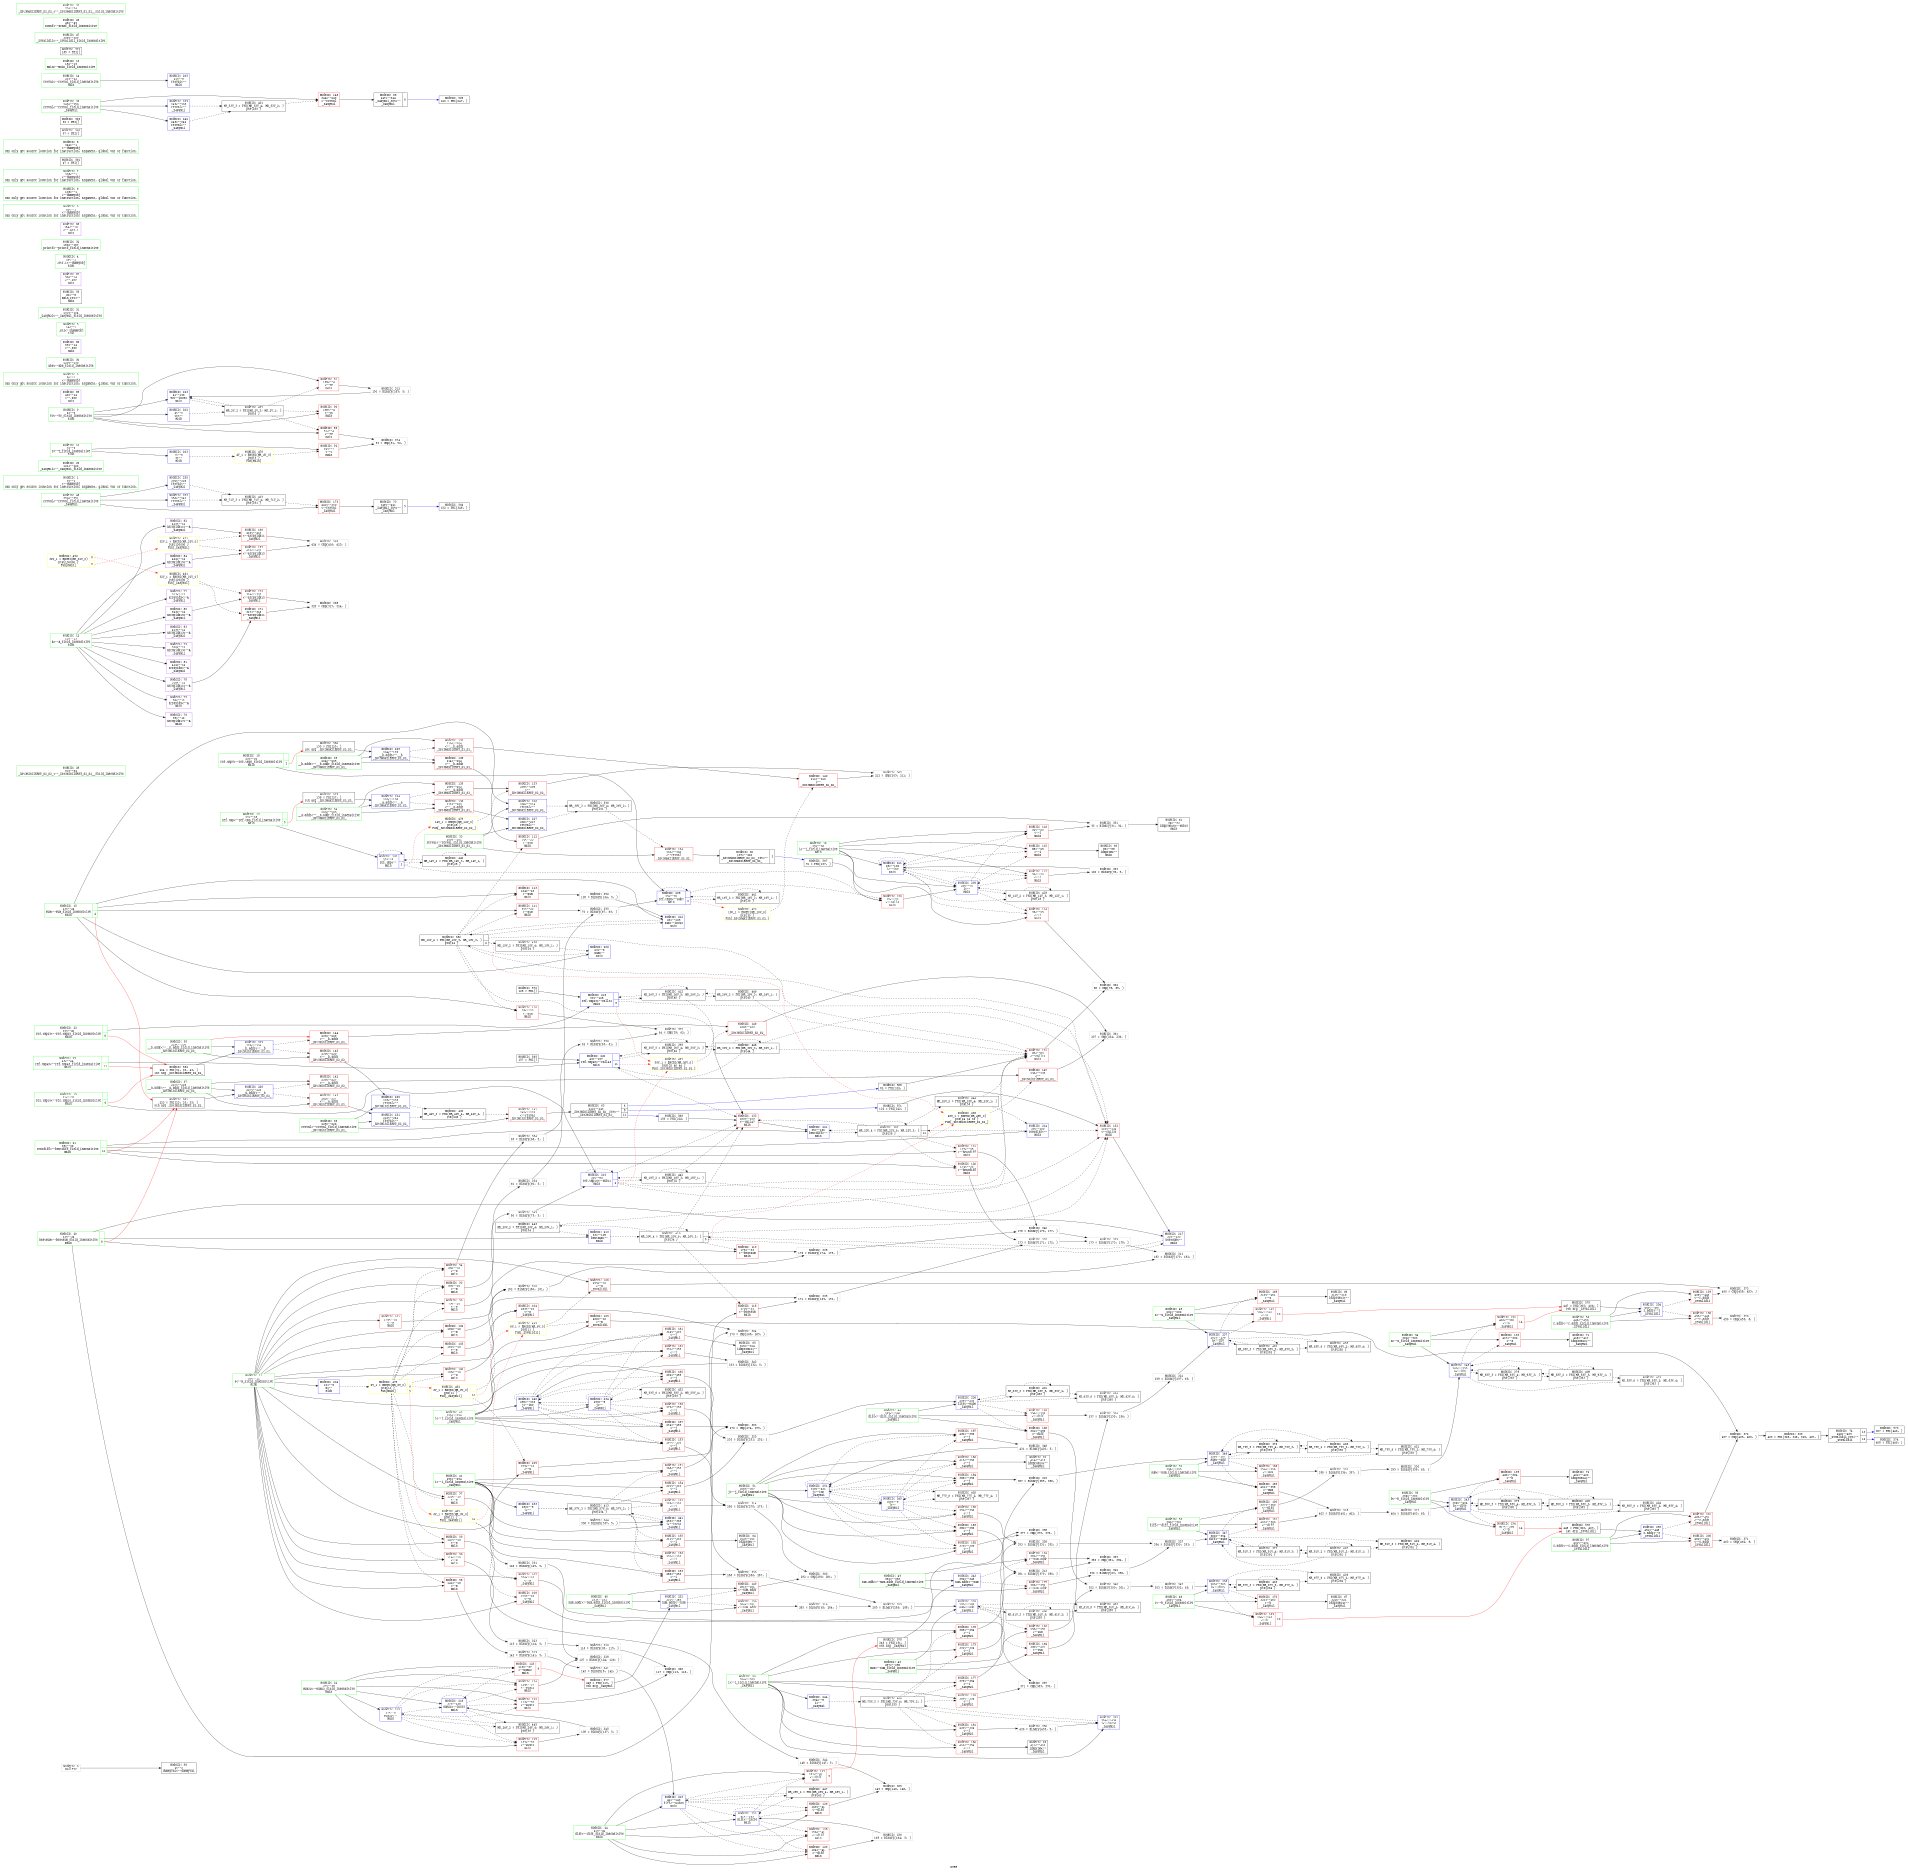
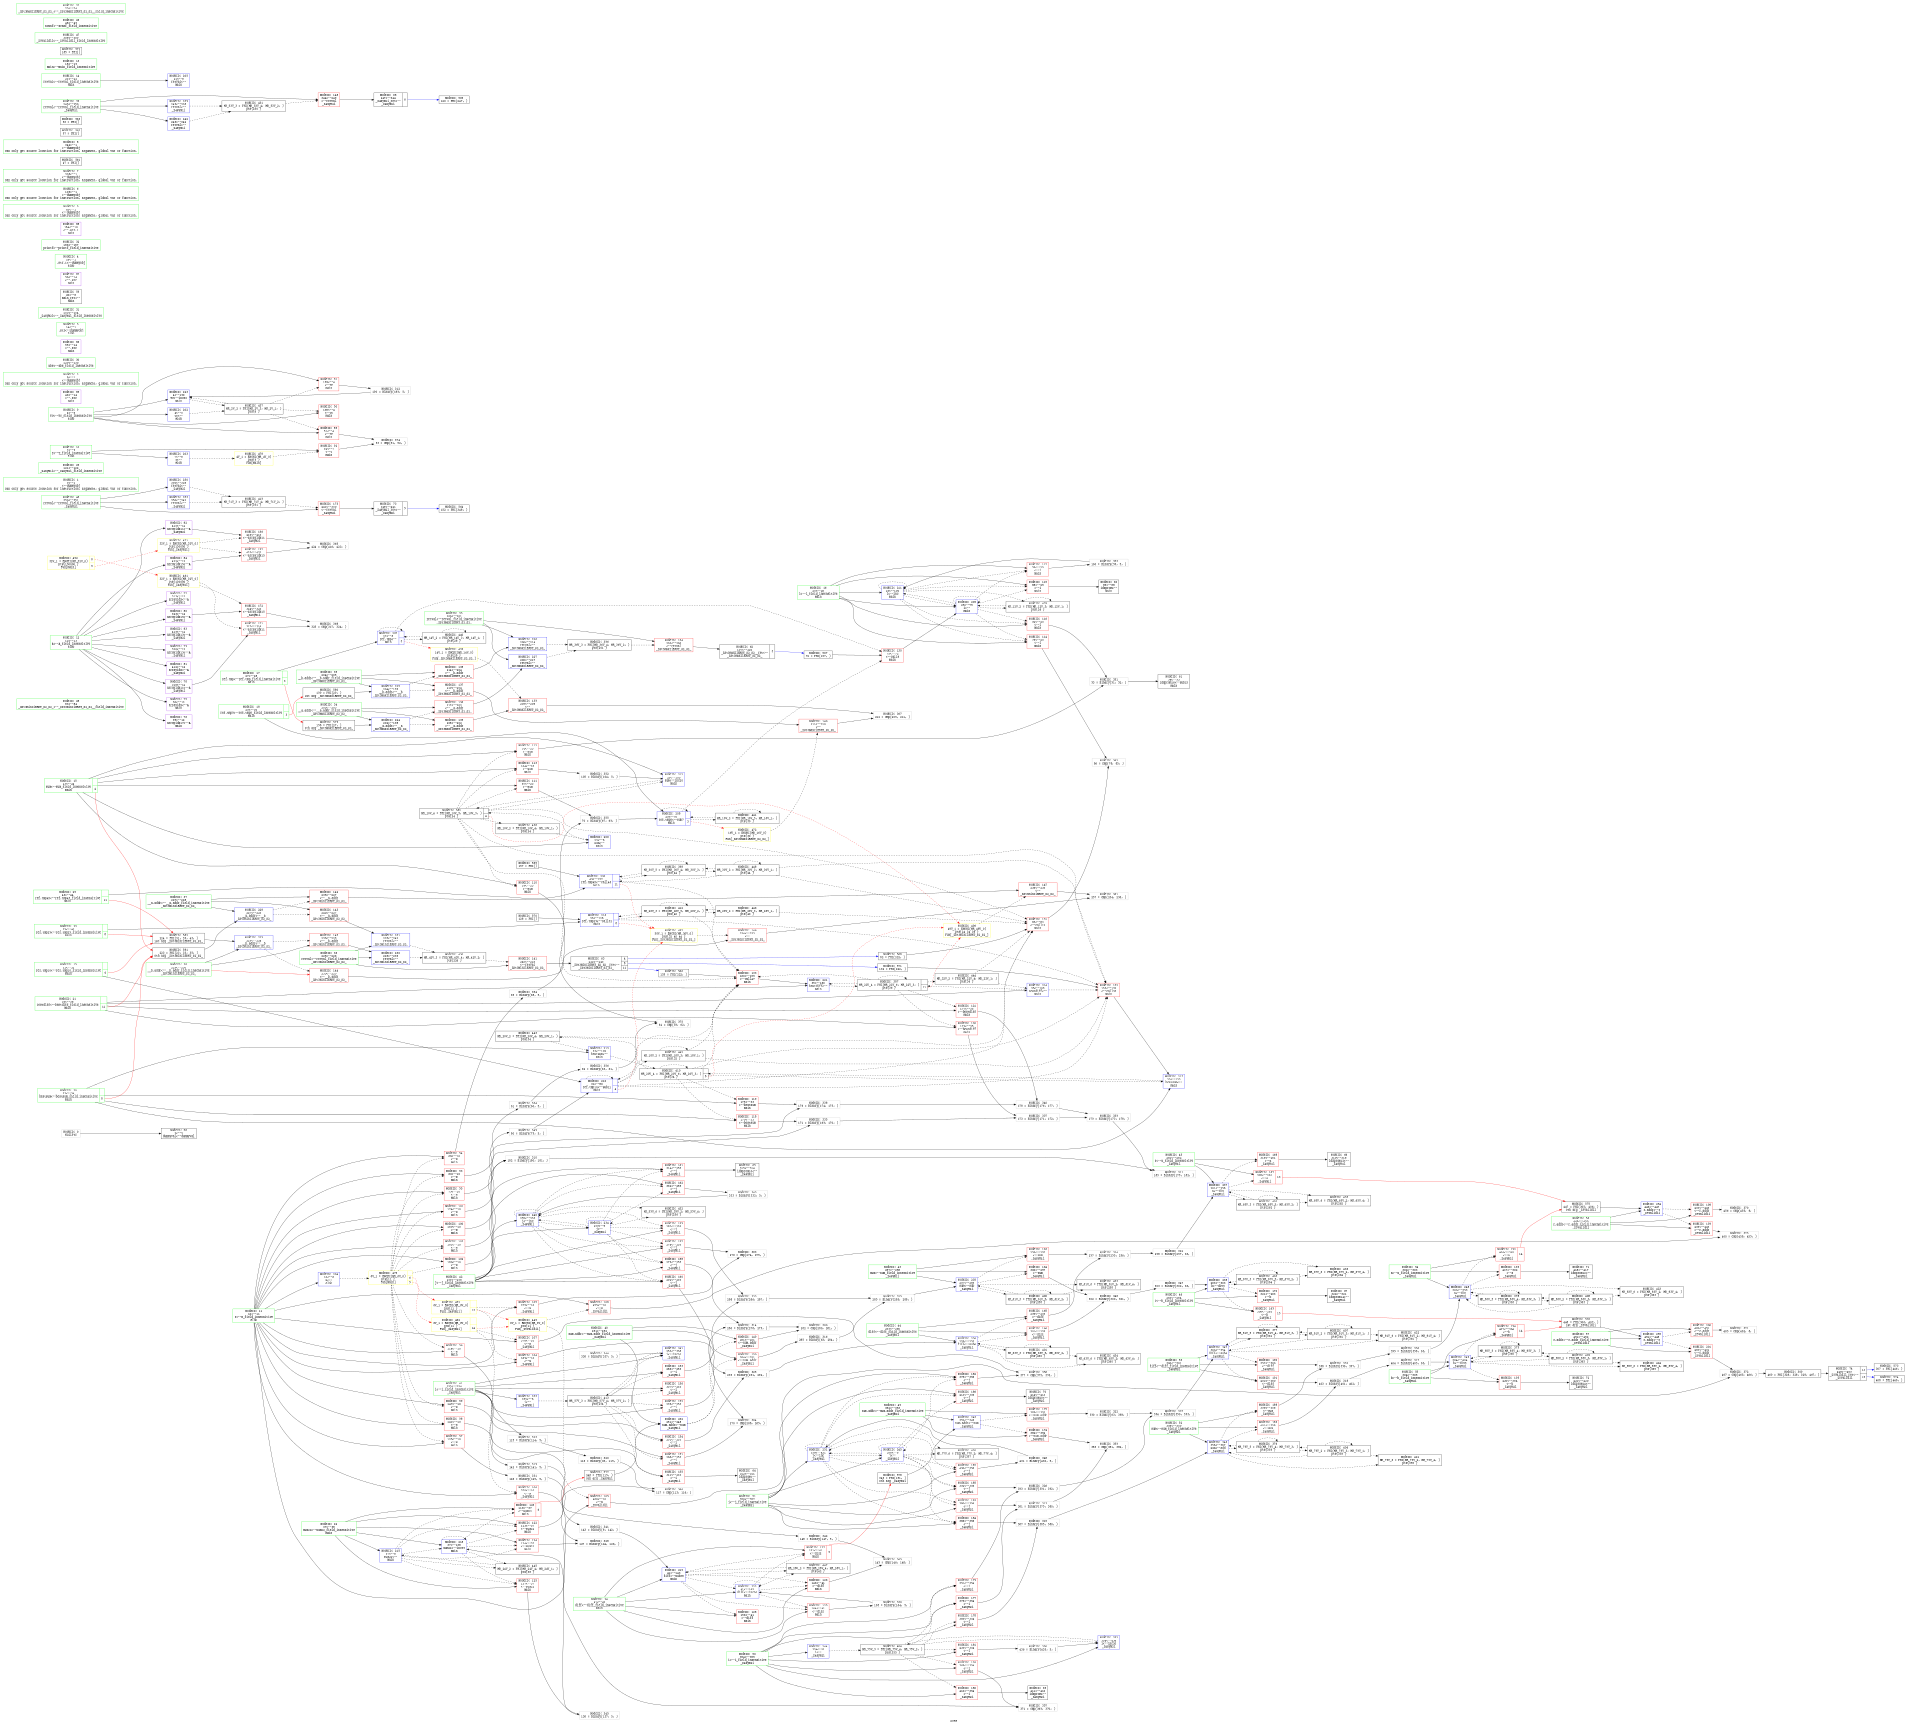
none -> (408, 1233)
(780, 1826) -> none
